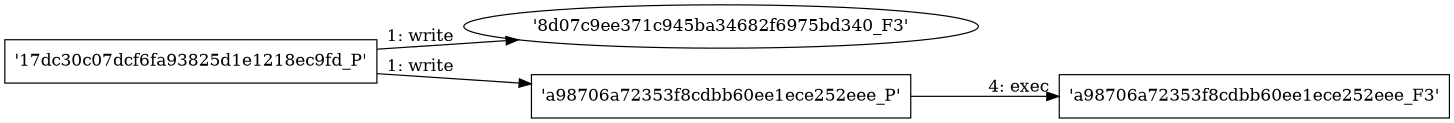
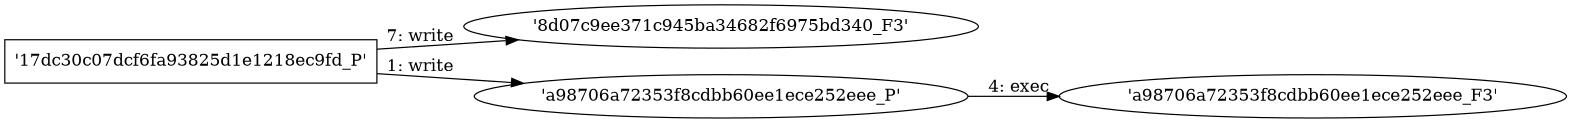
(420, 37) -> (420, 37)
(721, 96) -> (721, 96)
(1254, 96) -> (1313, 96)
